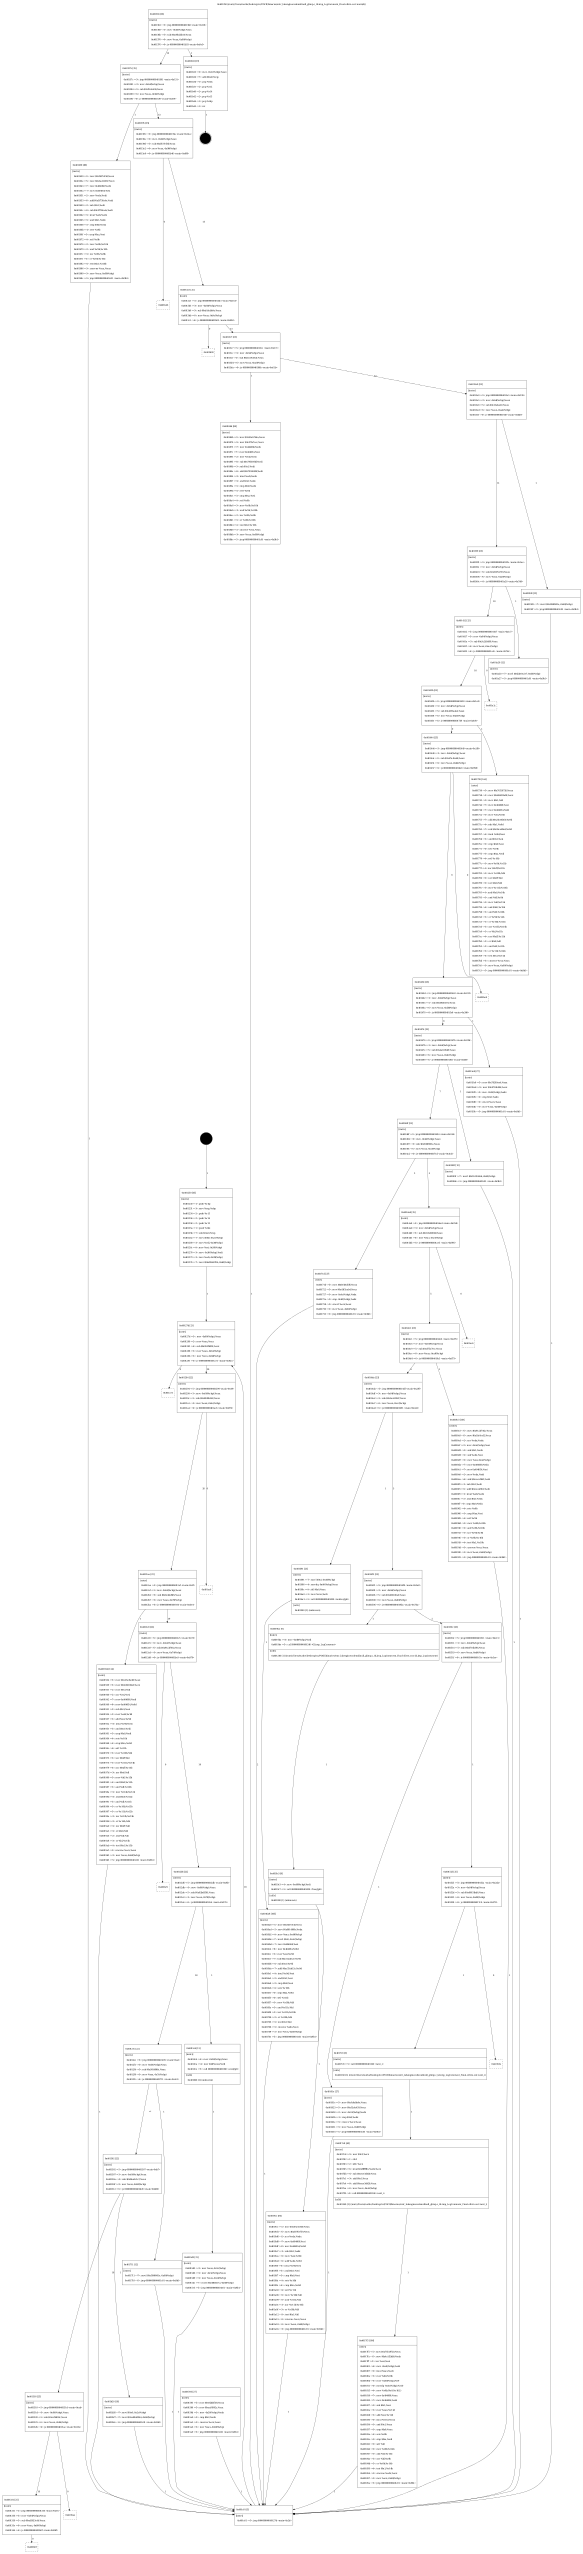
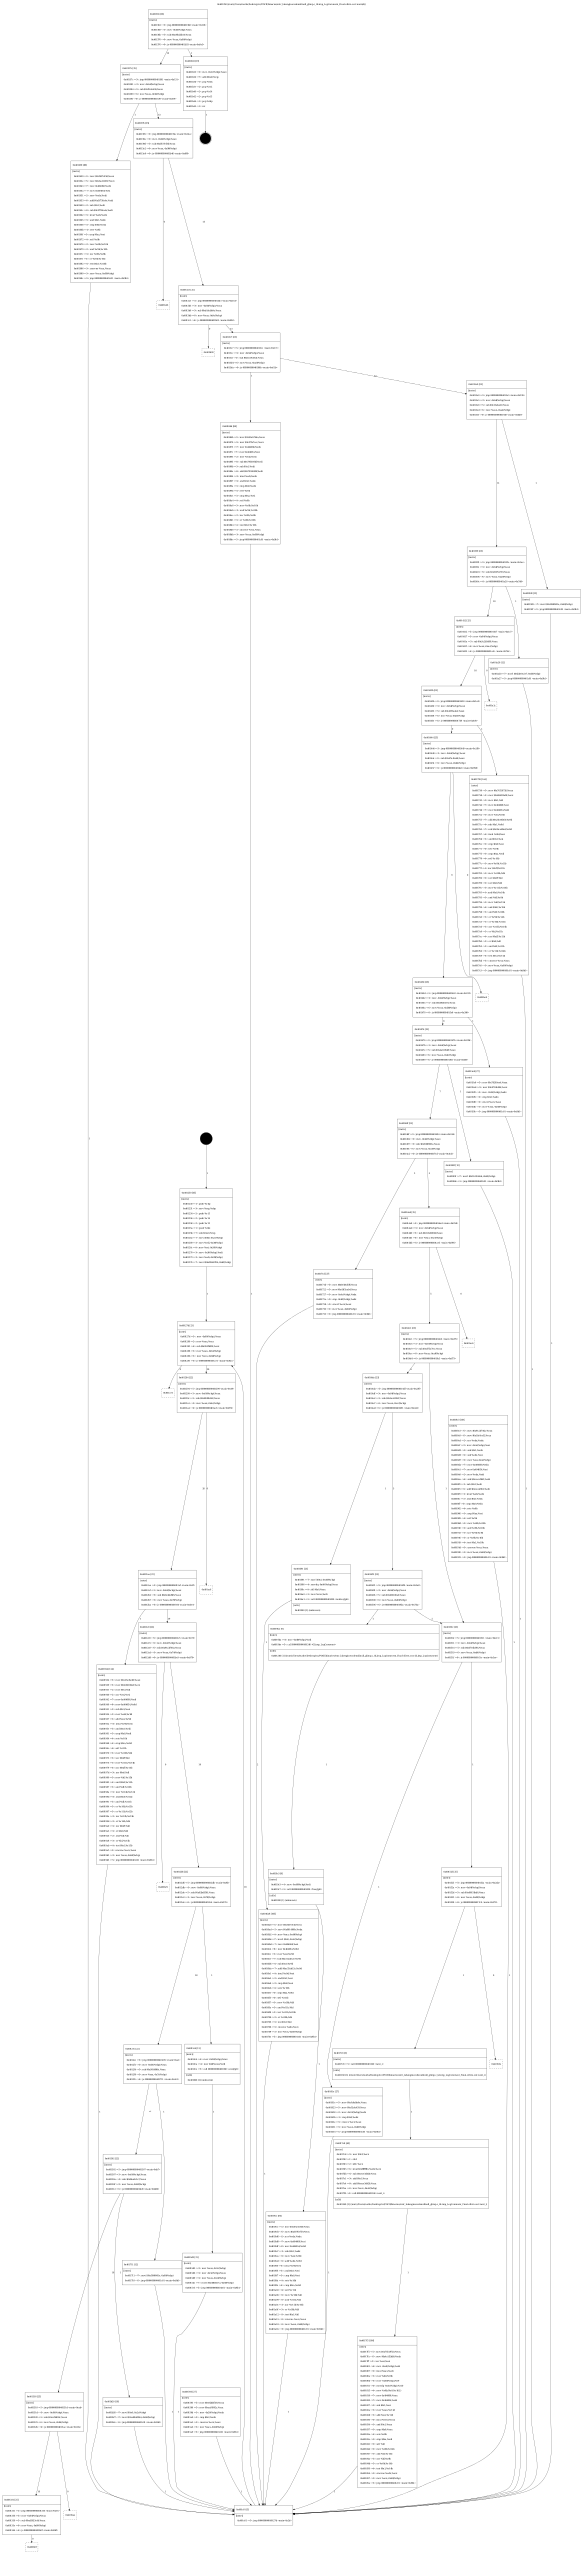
(445, 1388) -> (435, 1494)
none -> (531, 1704)
none -> (525, 1846)
